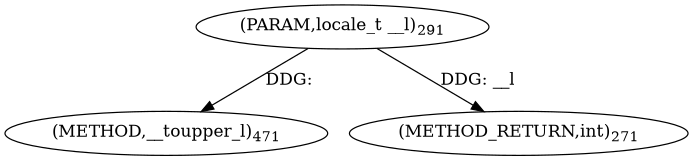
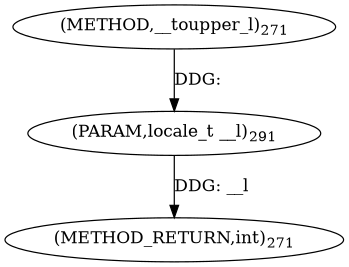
(260, 77) -> (174, 74)
(267, 132) -> (275, 25)
